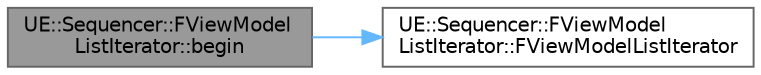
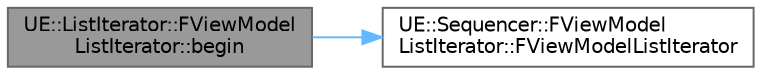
(160, 37) -> (160, 37)
